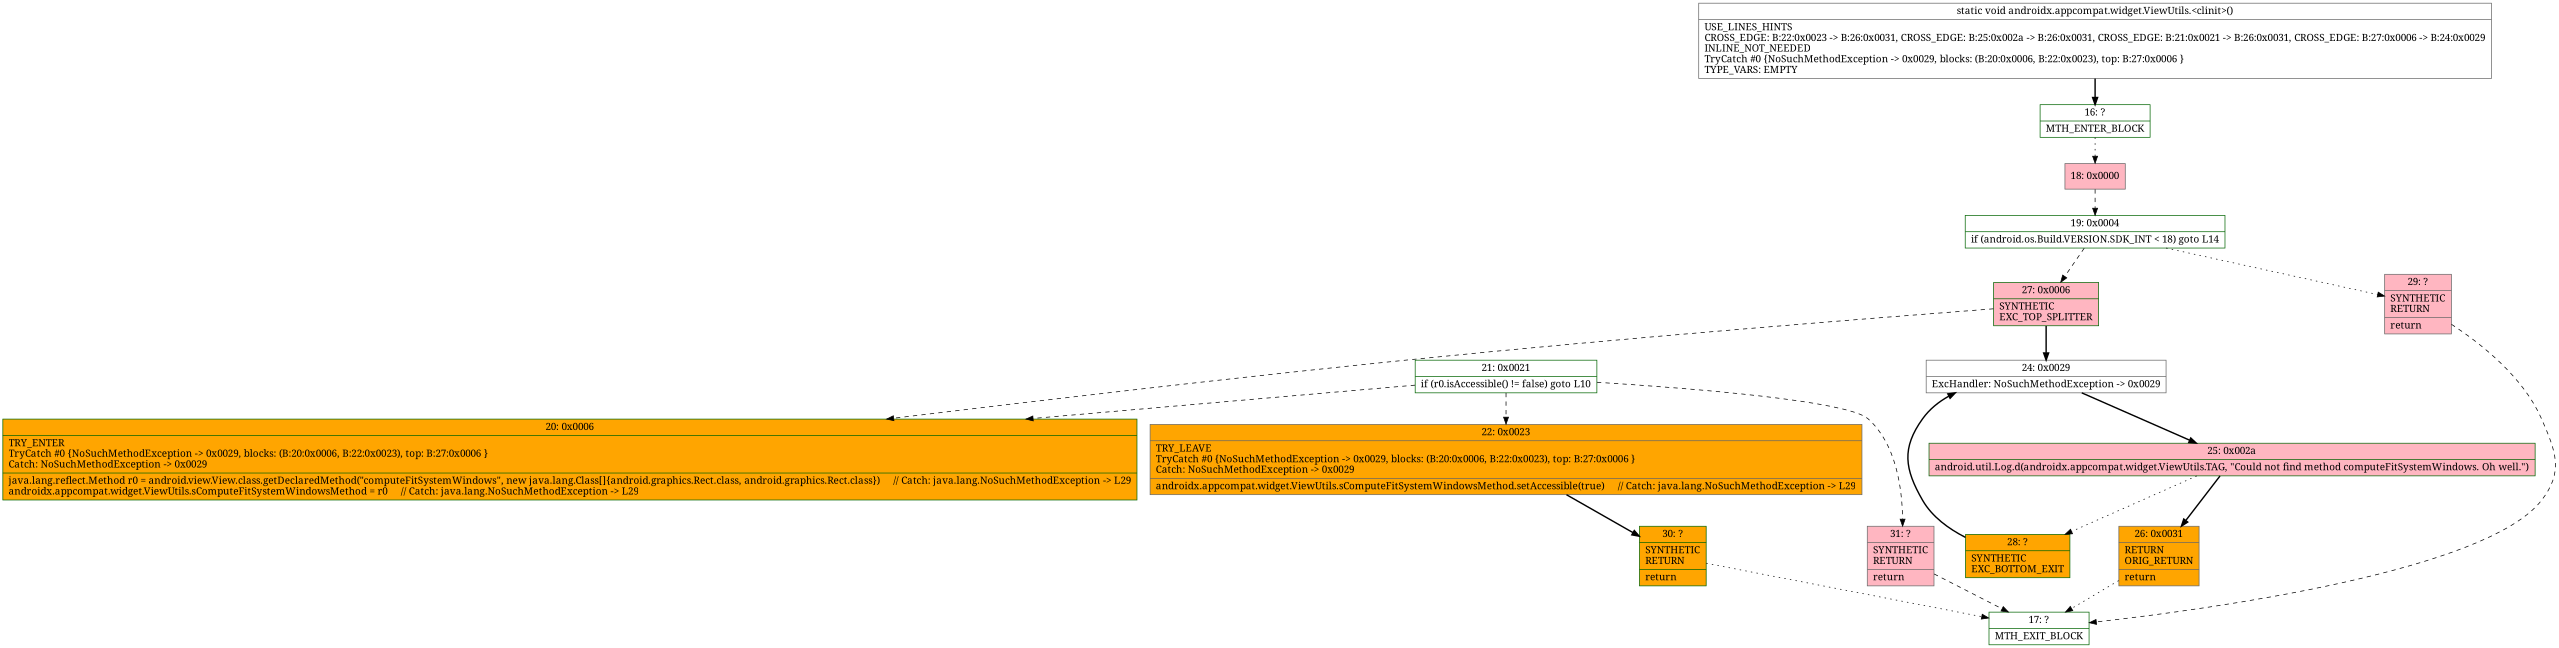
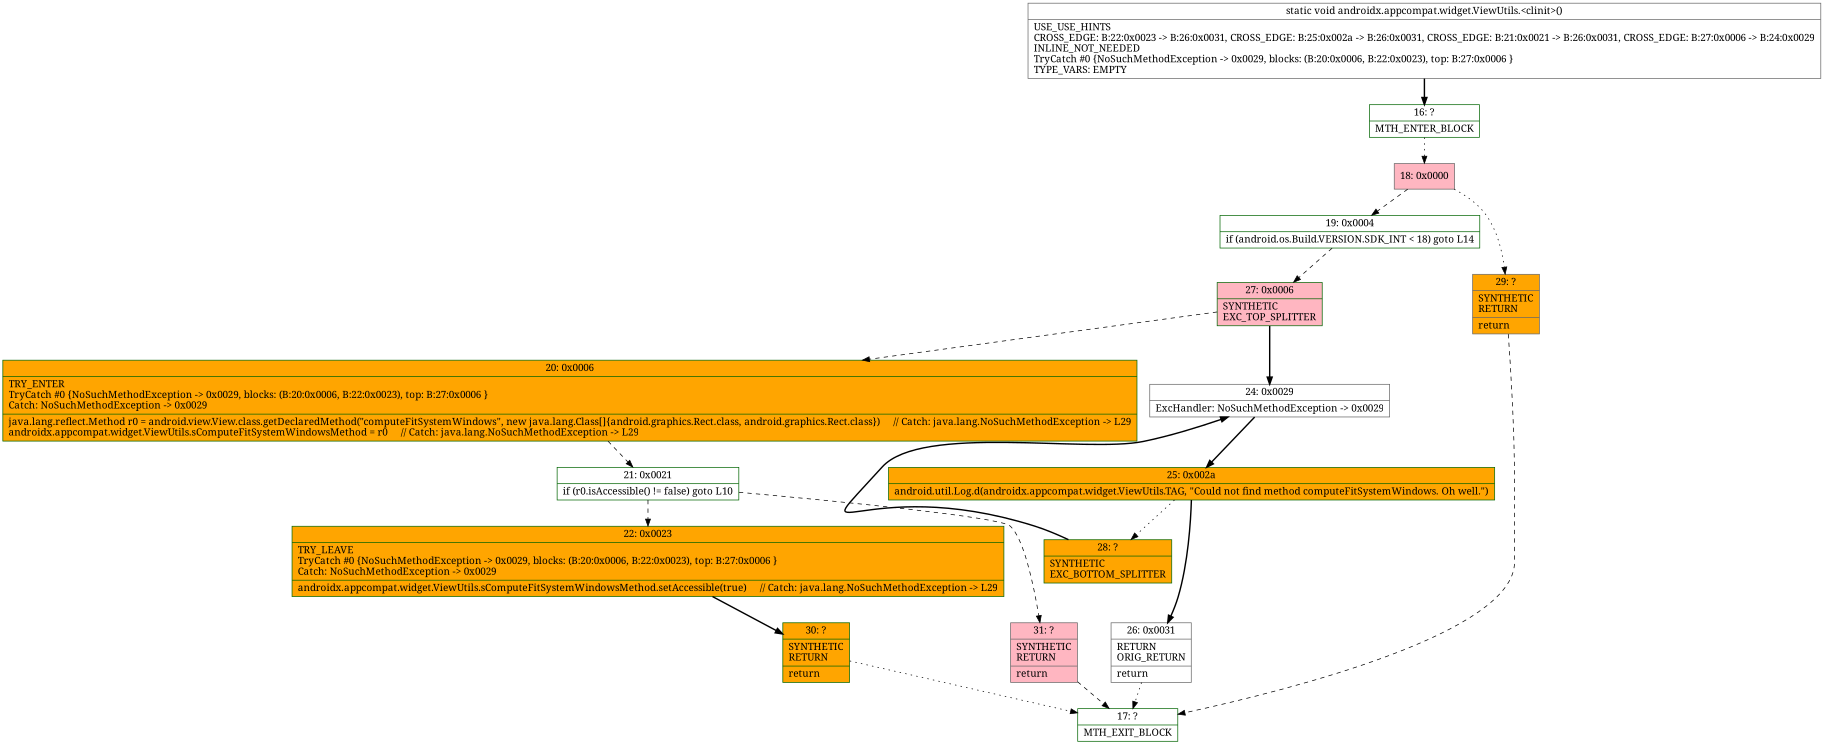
(1748, 27) -> (1072, 27)
(2272, 271) -> (1490, 221)
(2418, 304) -> (1506, 304)
(1224, 402) -> (618, 452)
(1506, 460) -> (648, 561)
(2232, 460) -> (1192, 484)
(2159, 556) -> (1151, 653)
(2018, 569) -> (1108, 575)
